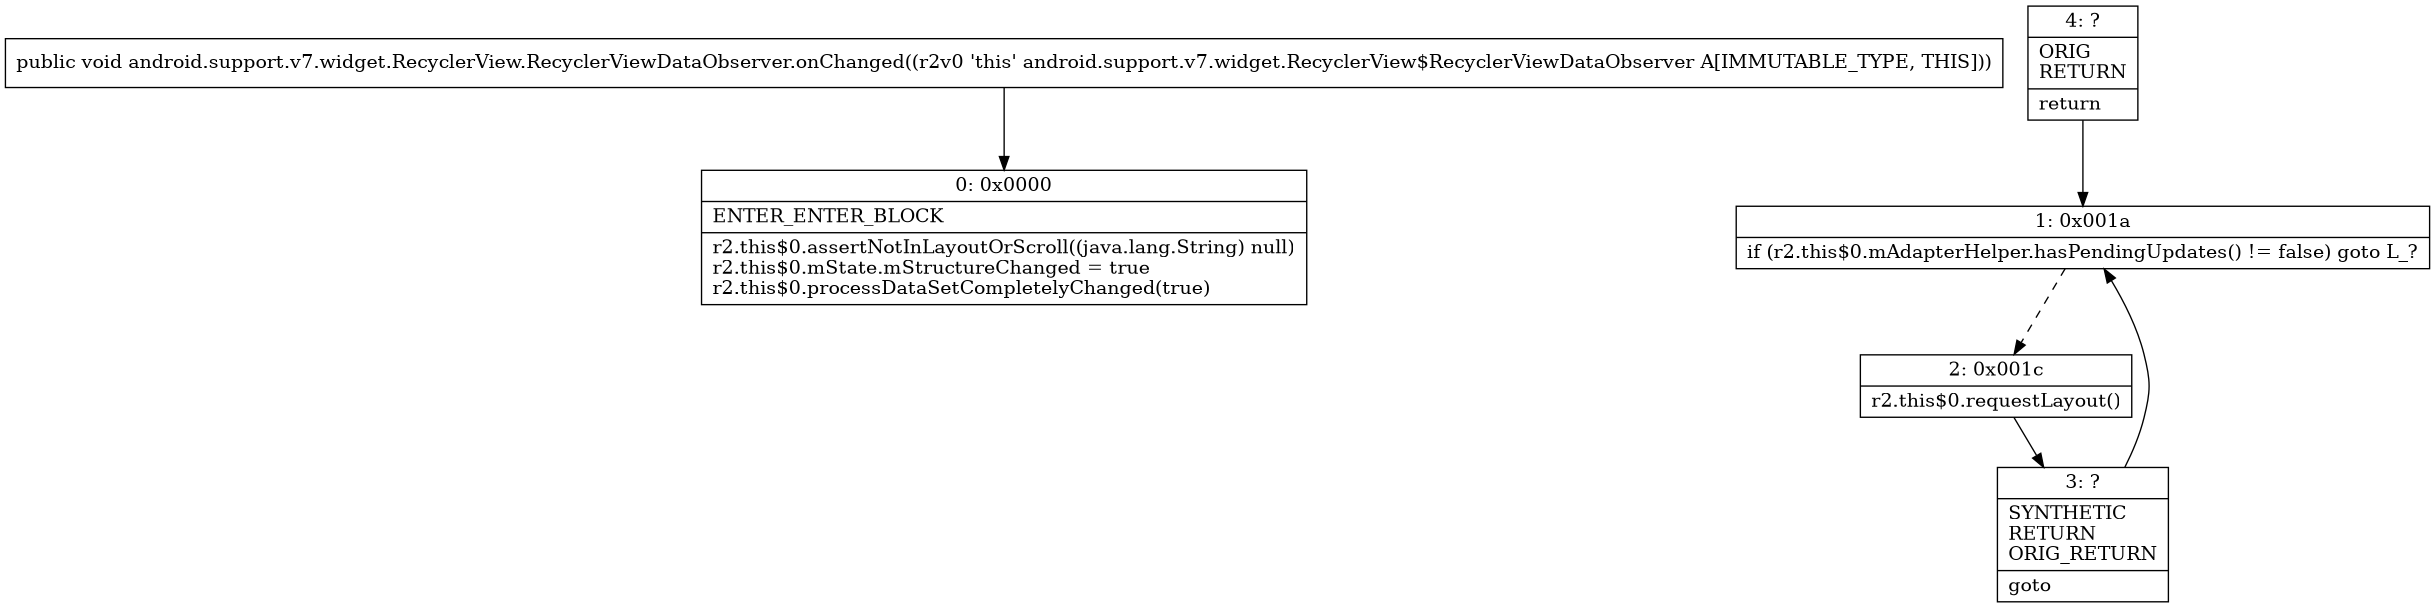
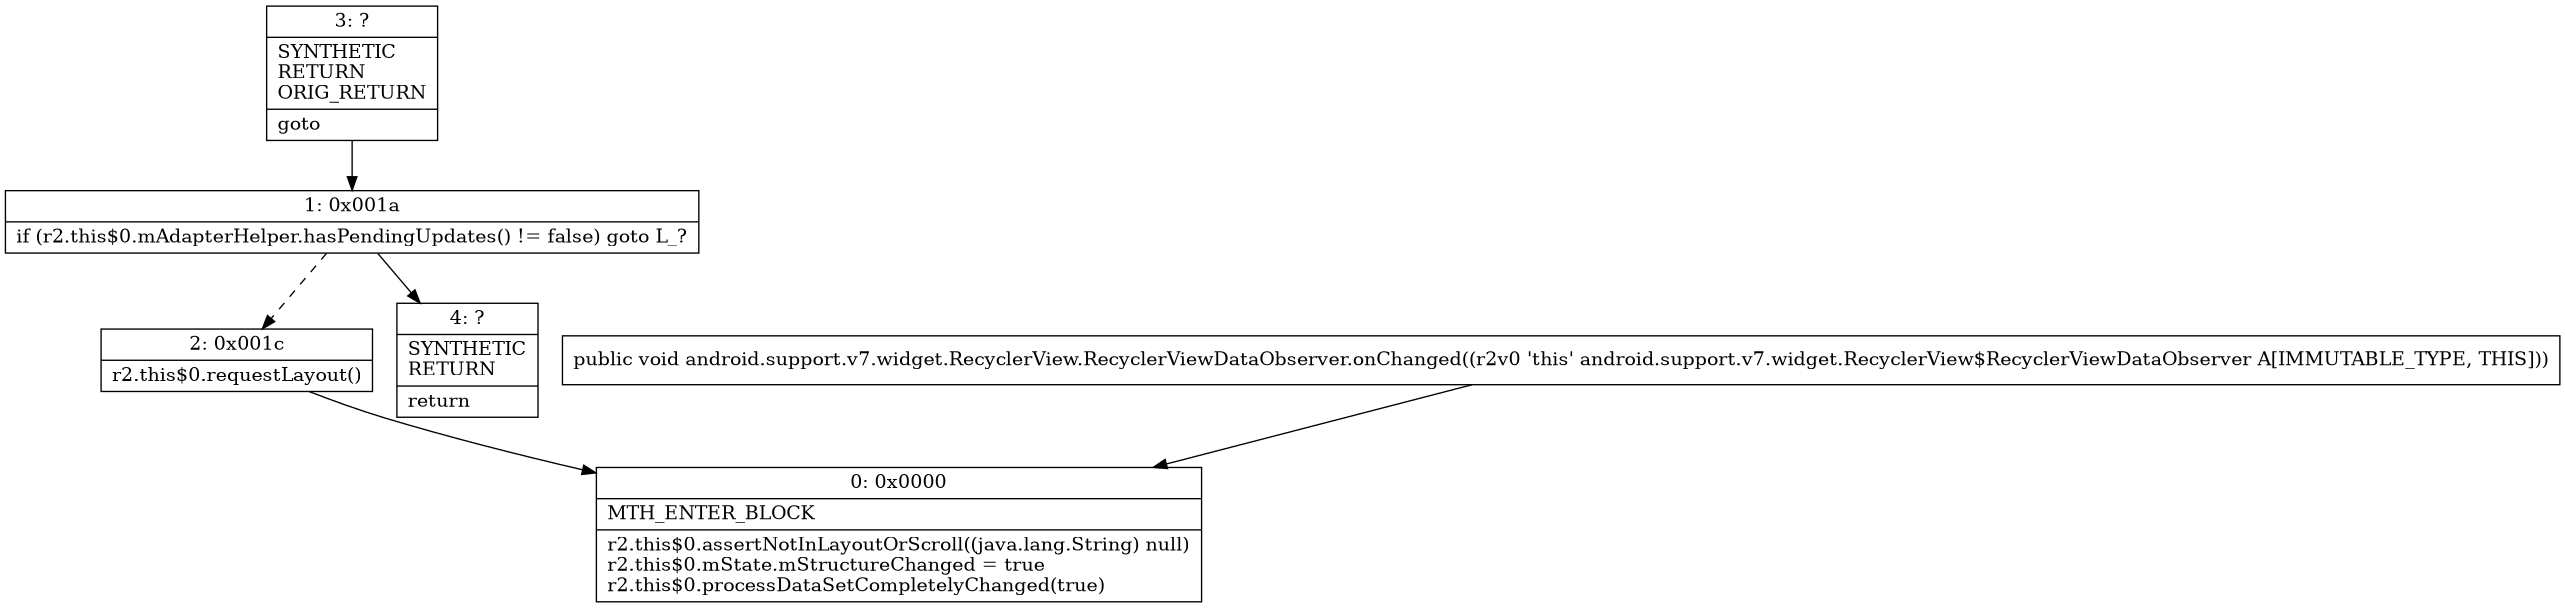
(2065, 52) -> (467, 349)
(2083, 156) -> (394, 273)
(828, 216) -> (712, 514)
(2025, 436) -> (444, 435)
